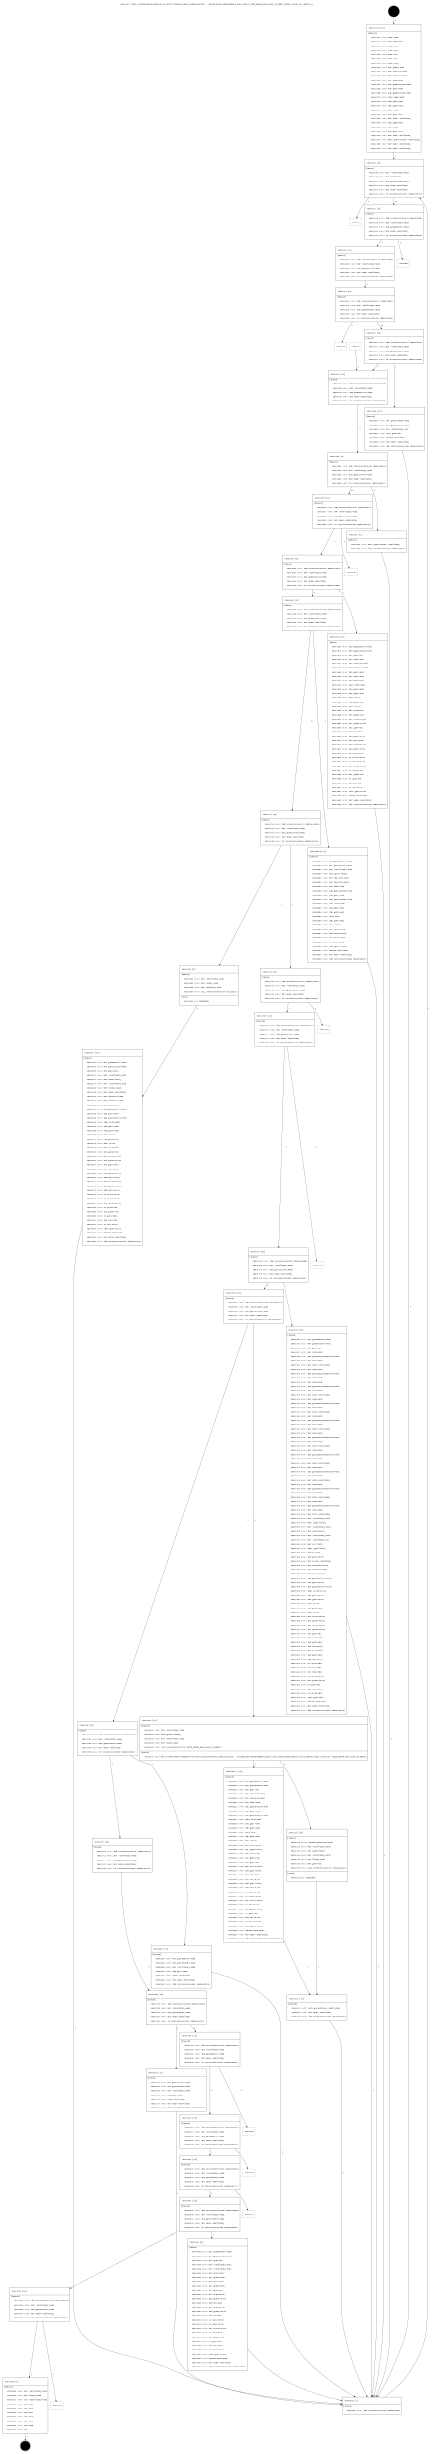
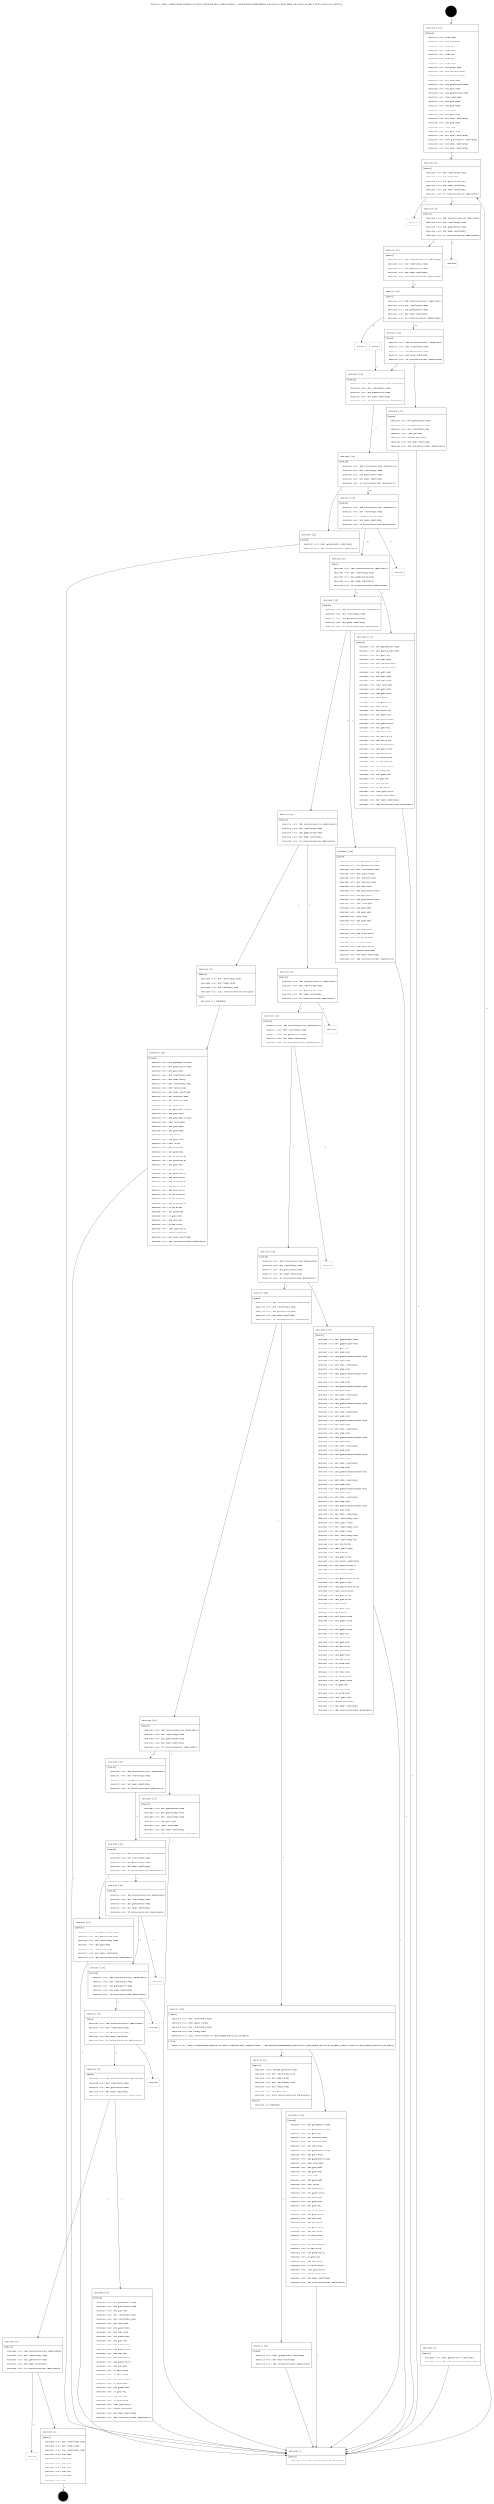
(296, 1967) -> (316, 2366)
none -> (451, 2355)
